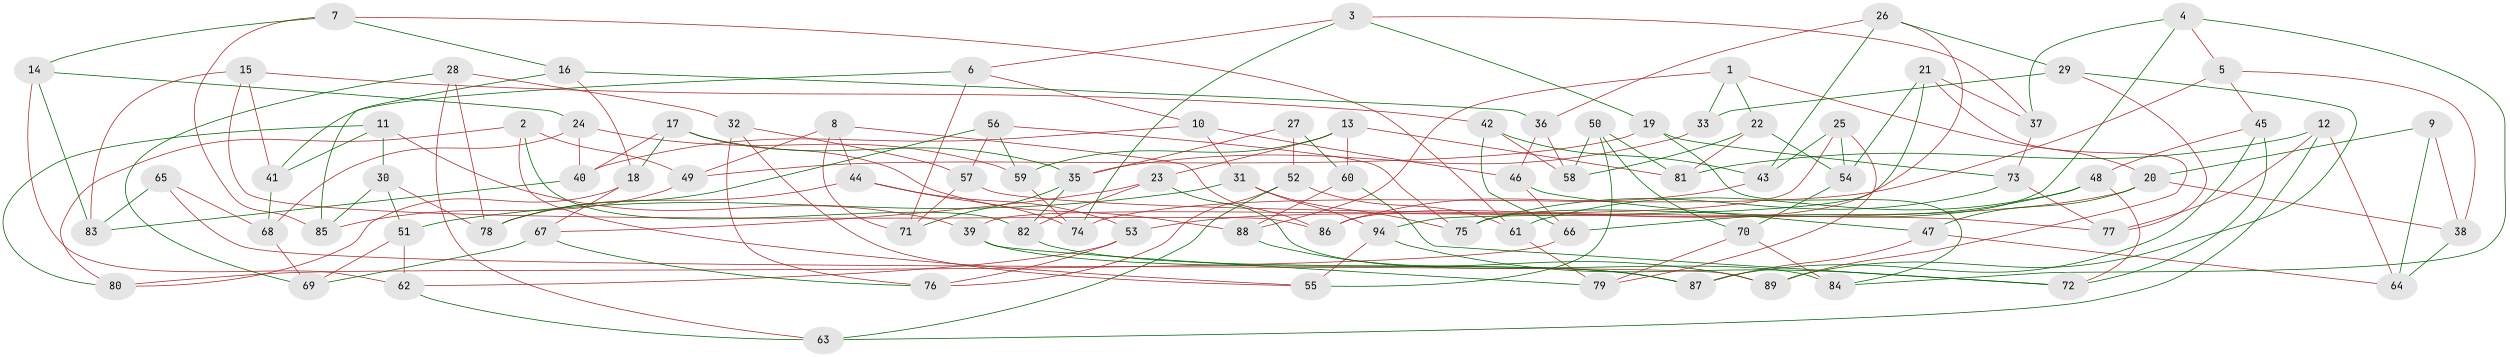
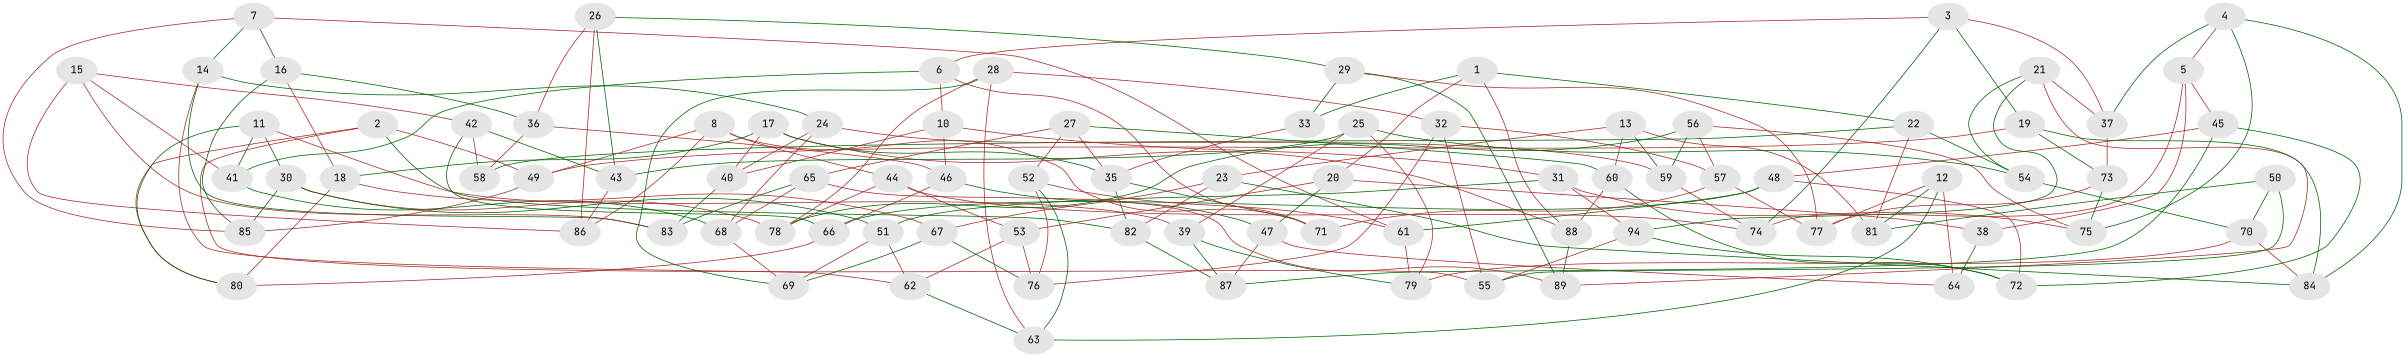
(2432, 124) -> none
none -> (939, 150)
(1582, 151) -> none
